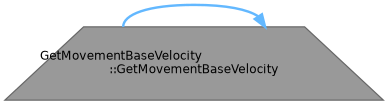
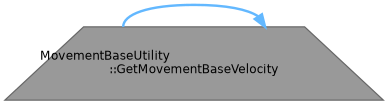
(194, 63) -> (194, 63)
